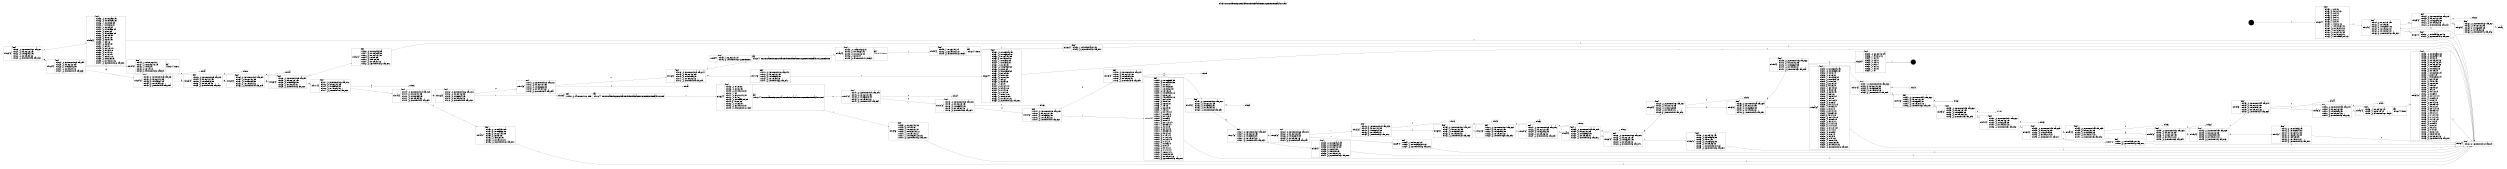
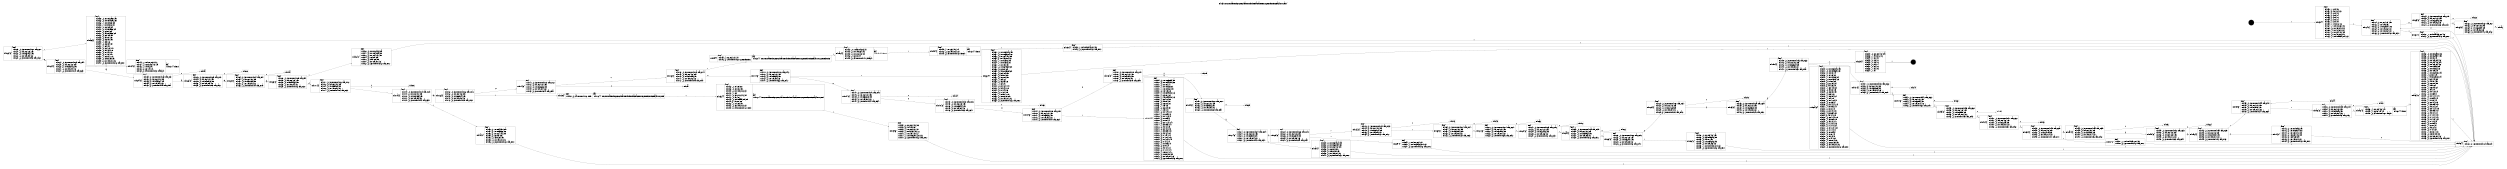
(833, 97) -> (820, 81)
(2300, 106) -> (2300, 102)
